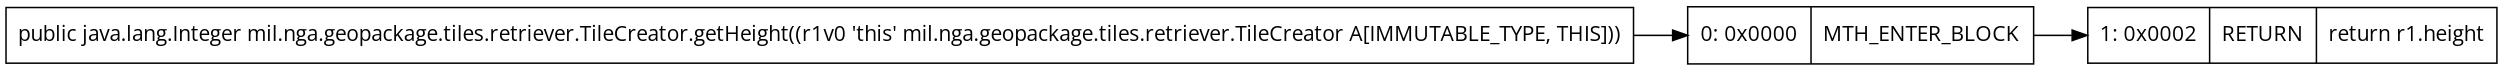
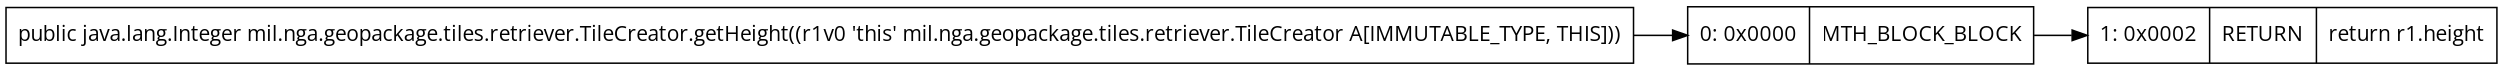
(1921, 35) -> (1922, 35)
